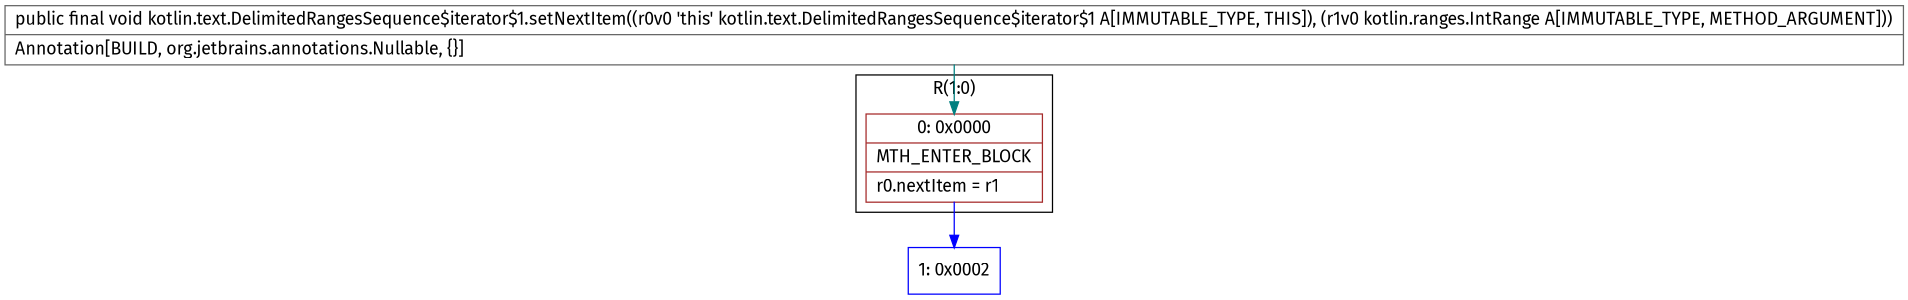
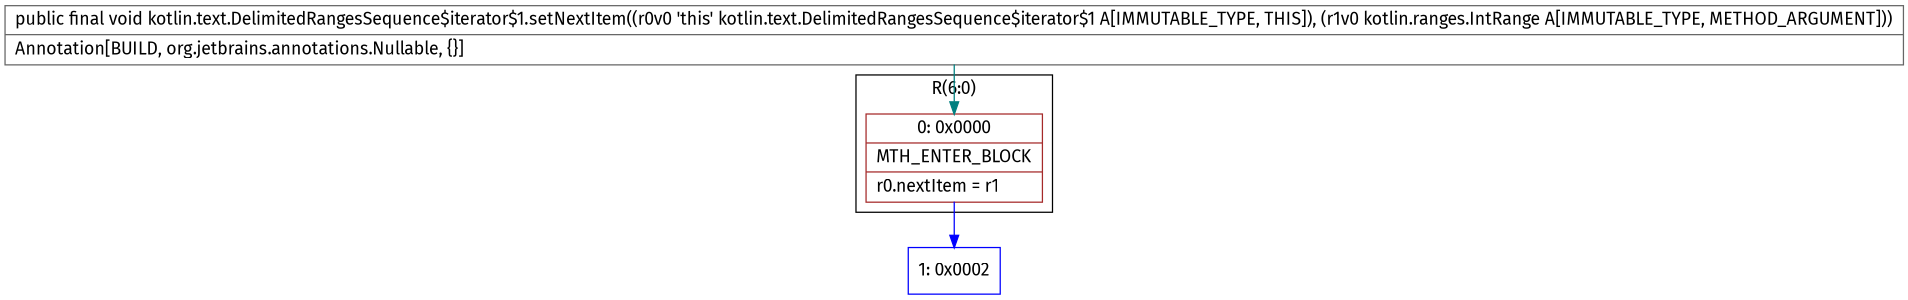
(954, 89) -> (954, 89)
